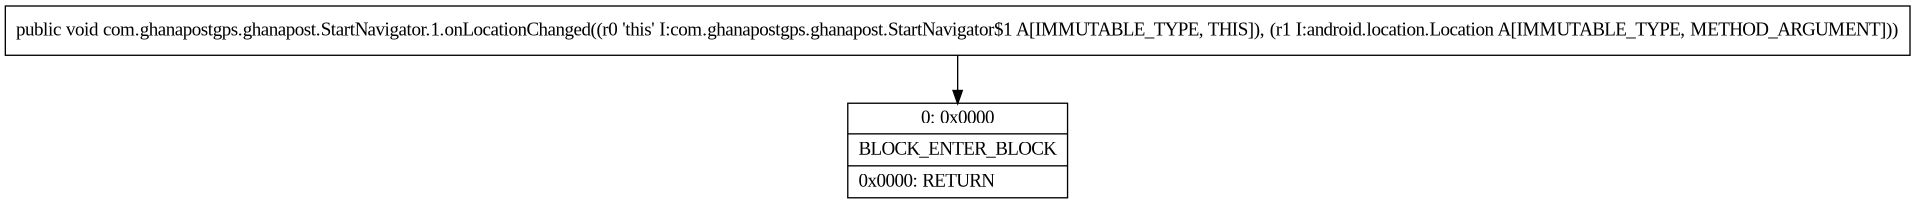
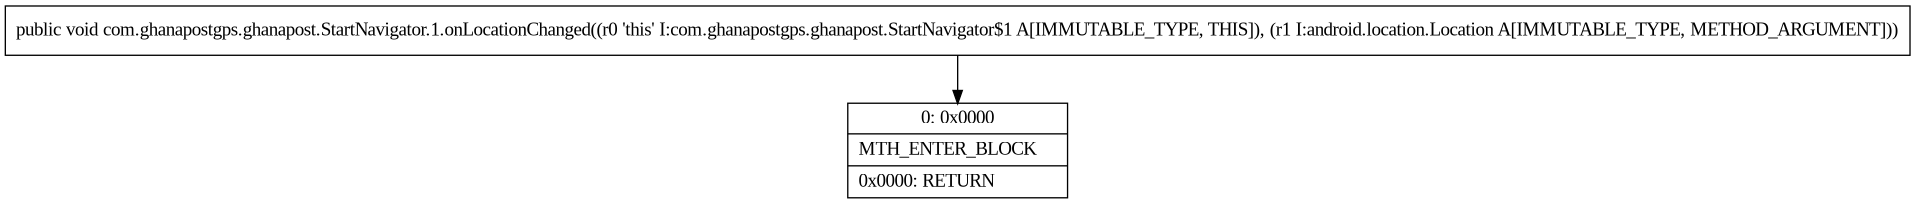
(958, 149) -> (948, 149)
